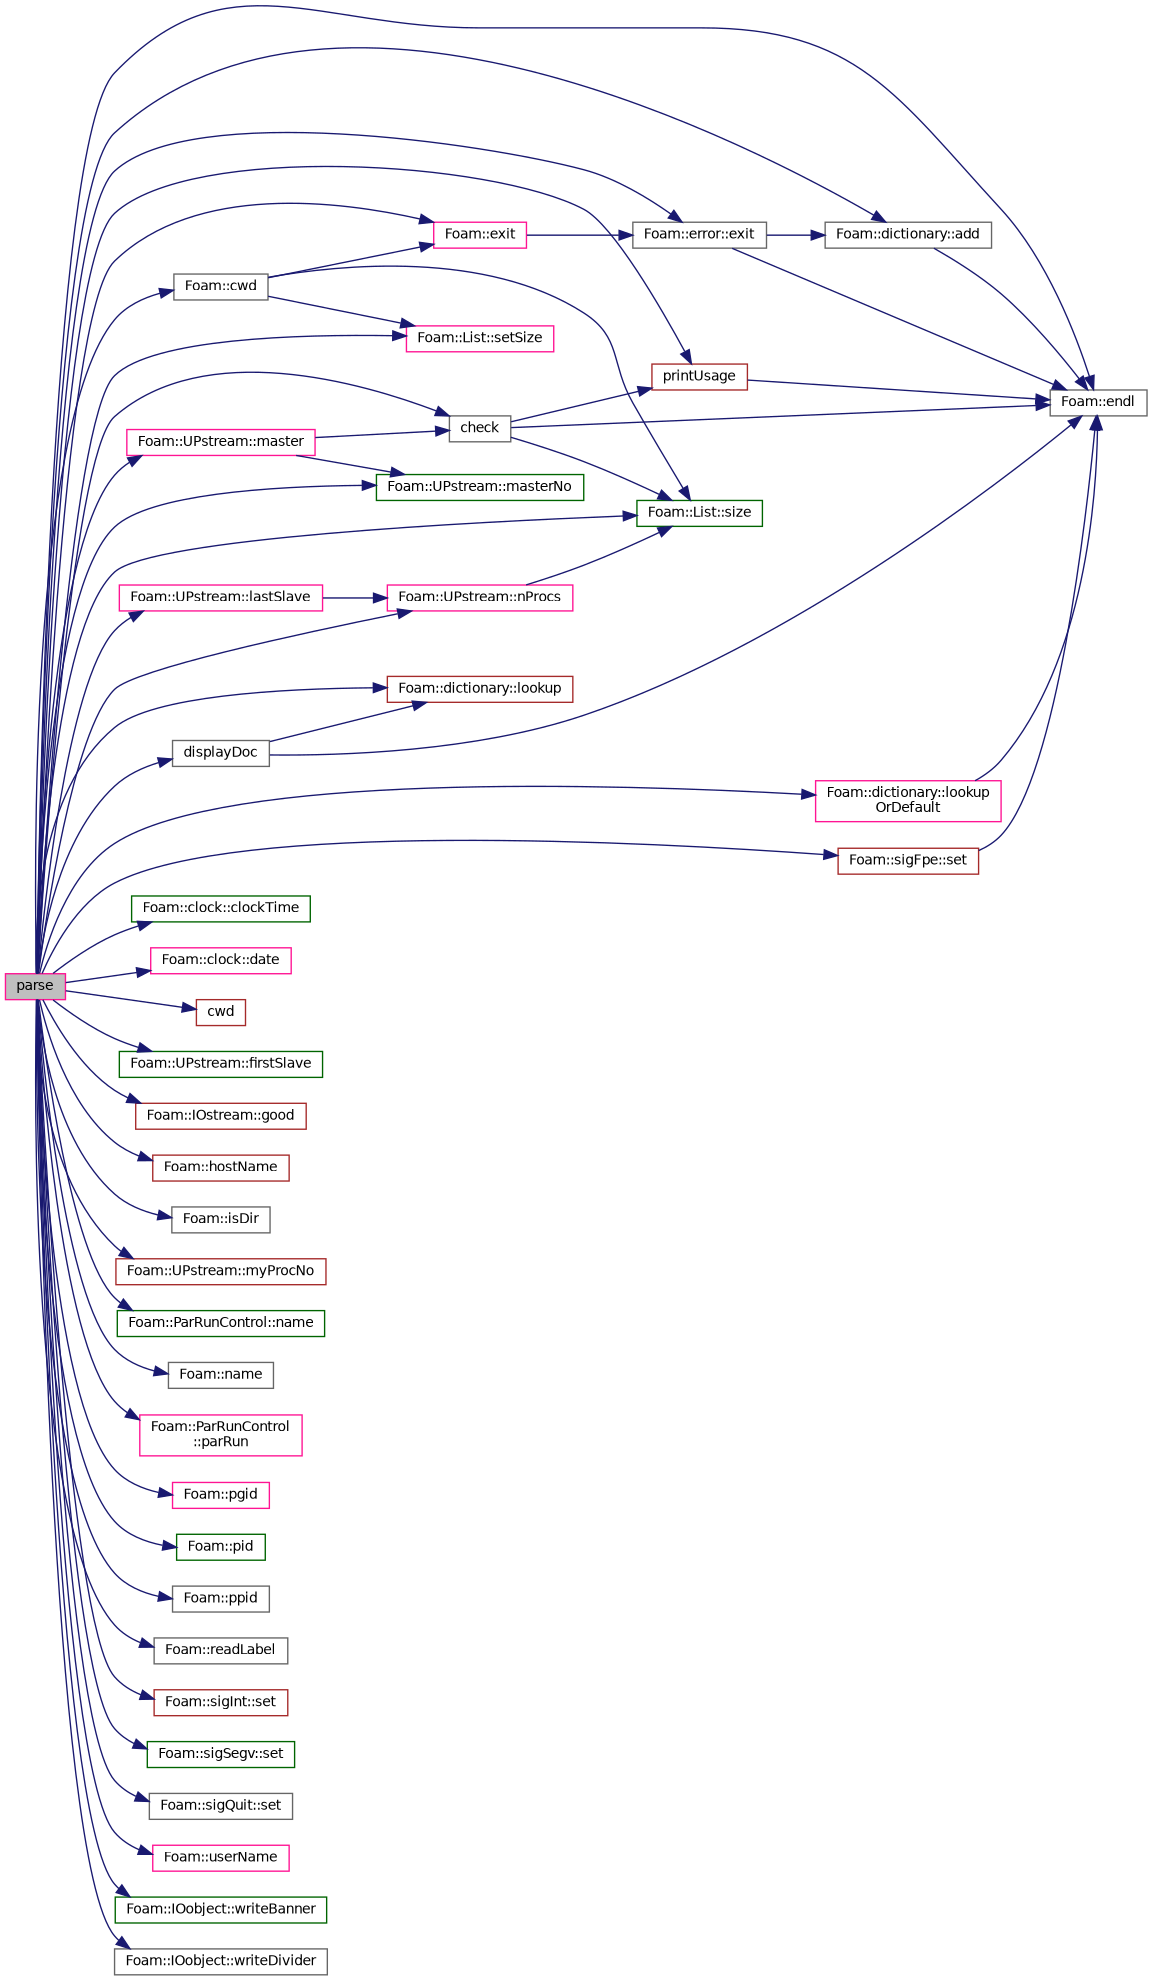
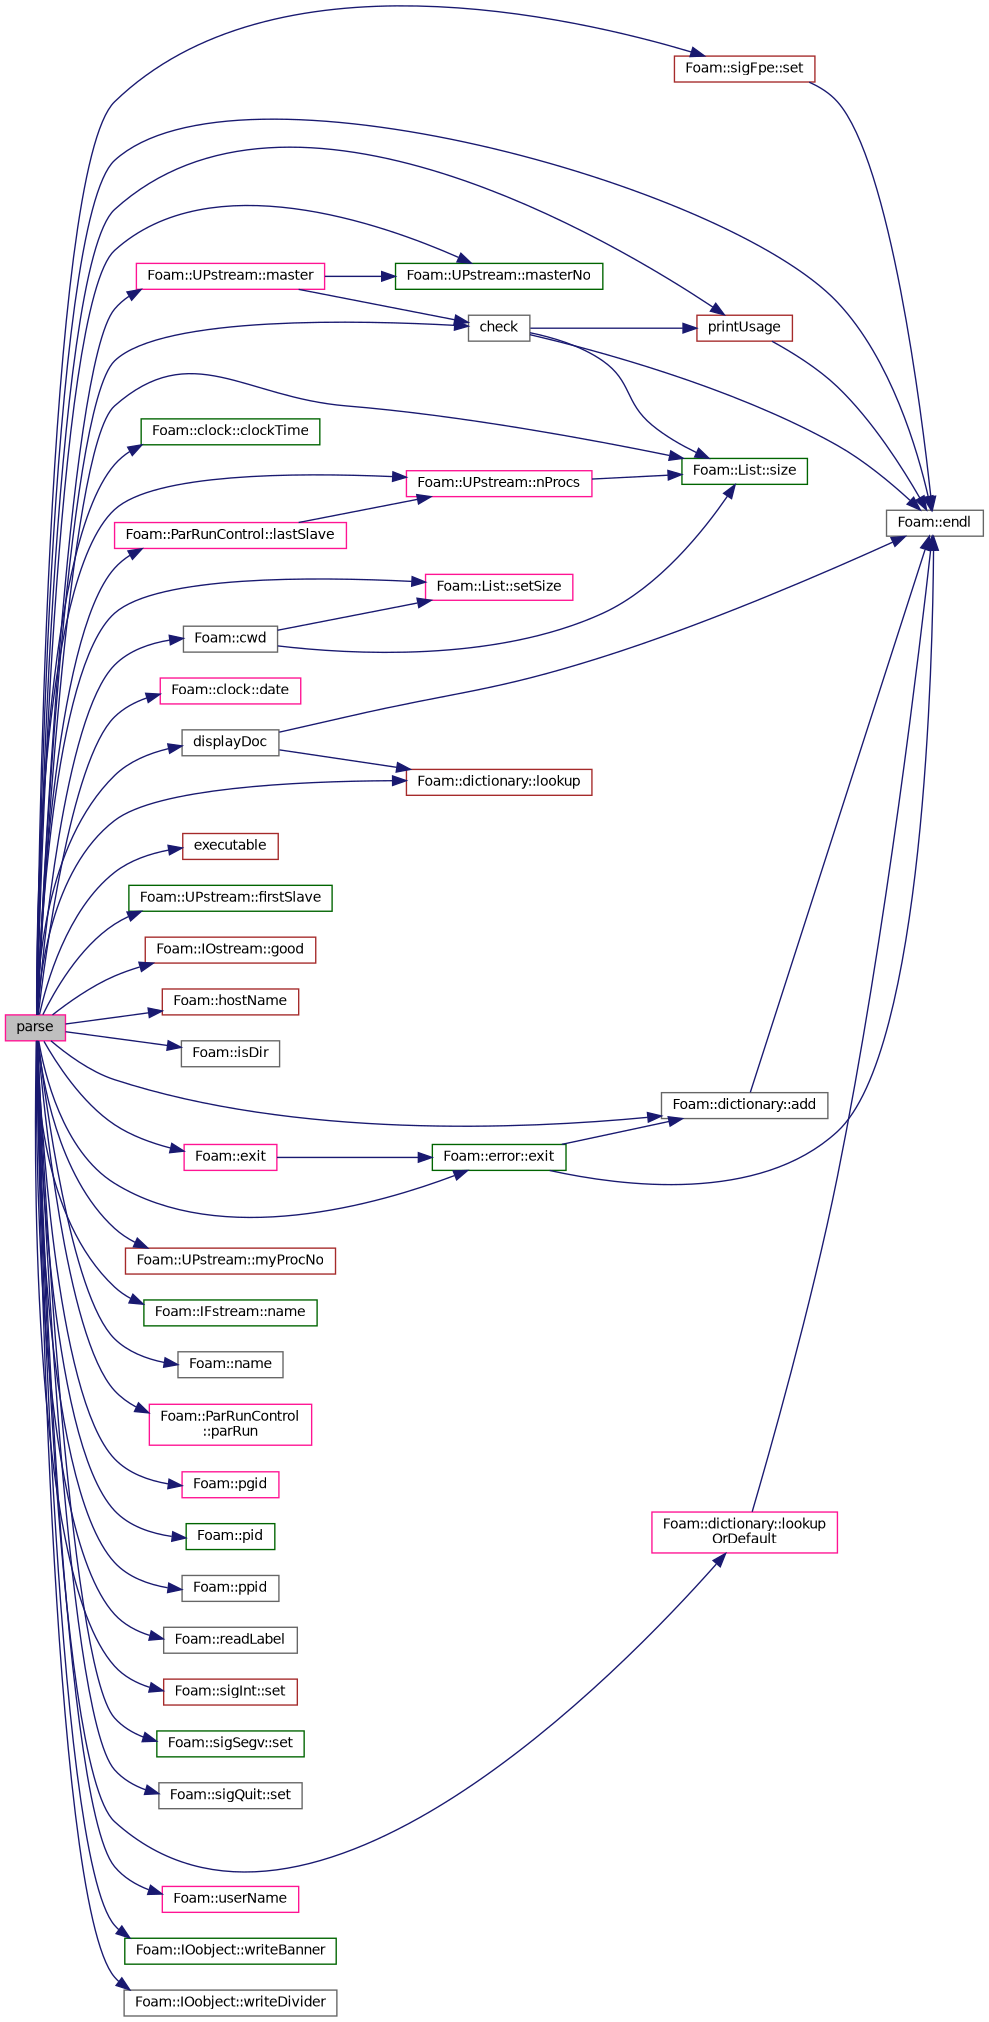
(700, 235) -> (499, 1157)
(363, 258) -> none
(221, 598) -> (230, 535)
(221, 1013) -> (230, 846)
(221, 1324) -> (230, 1313)
